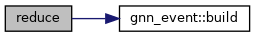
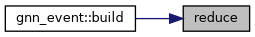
(89, 19) -> (152, 19)
